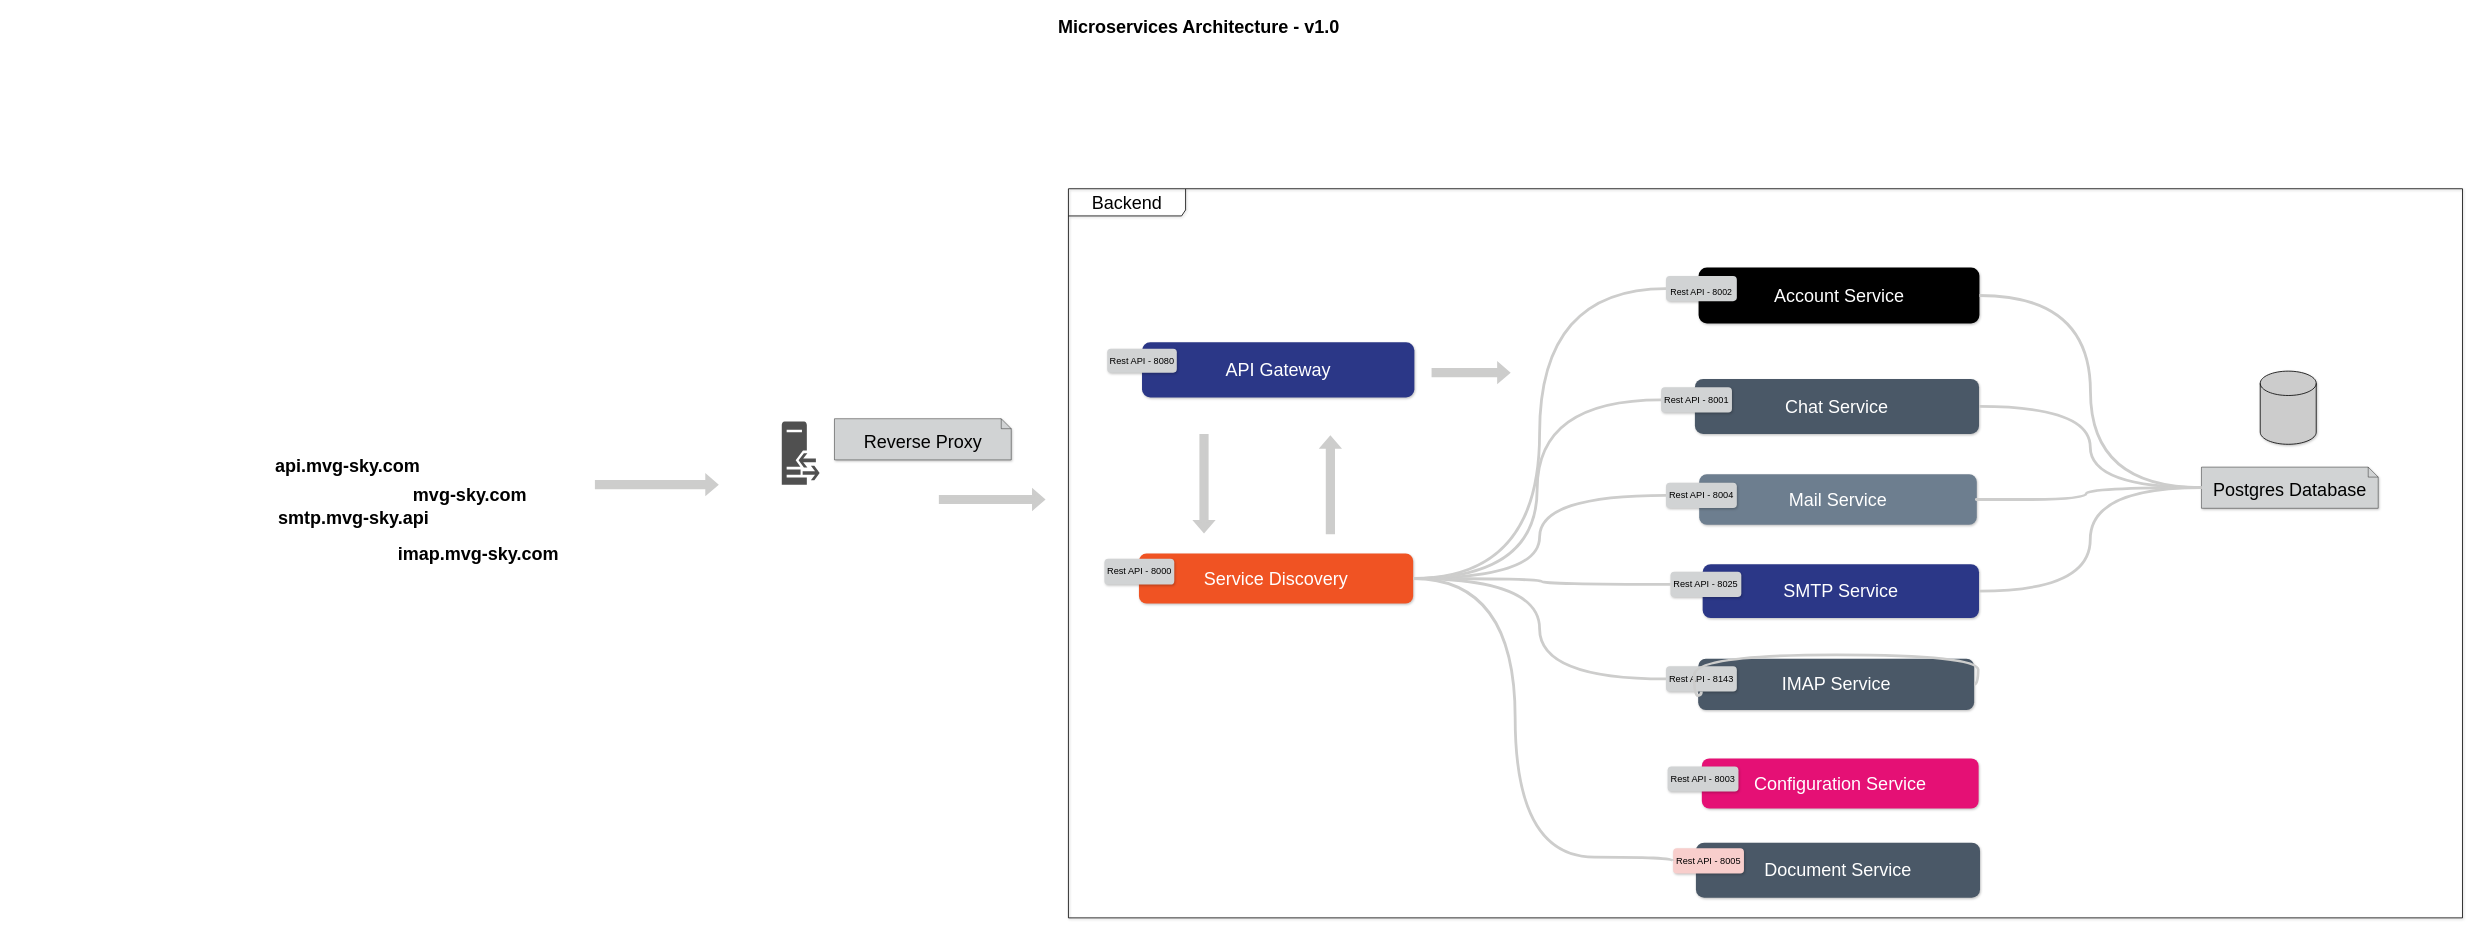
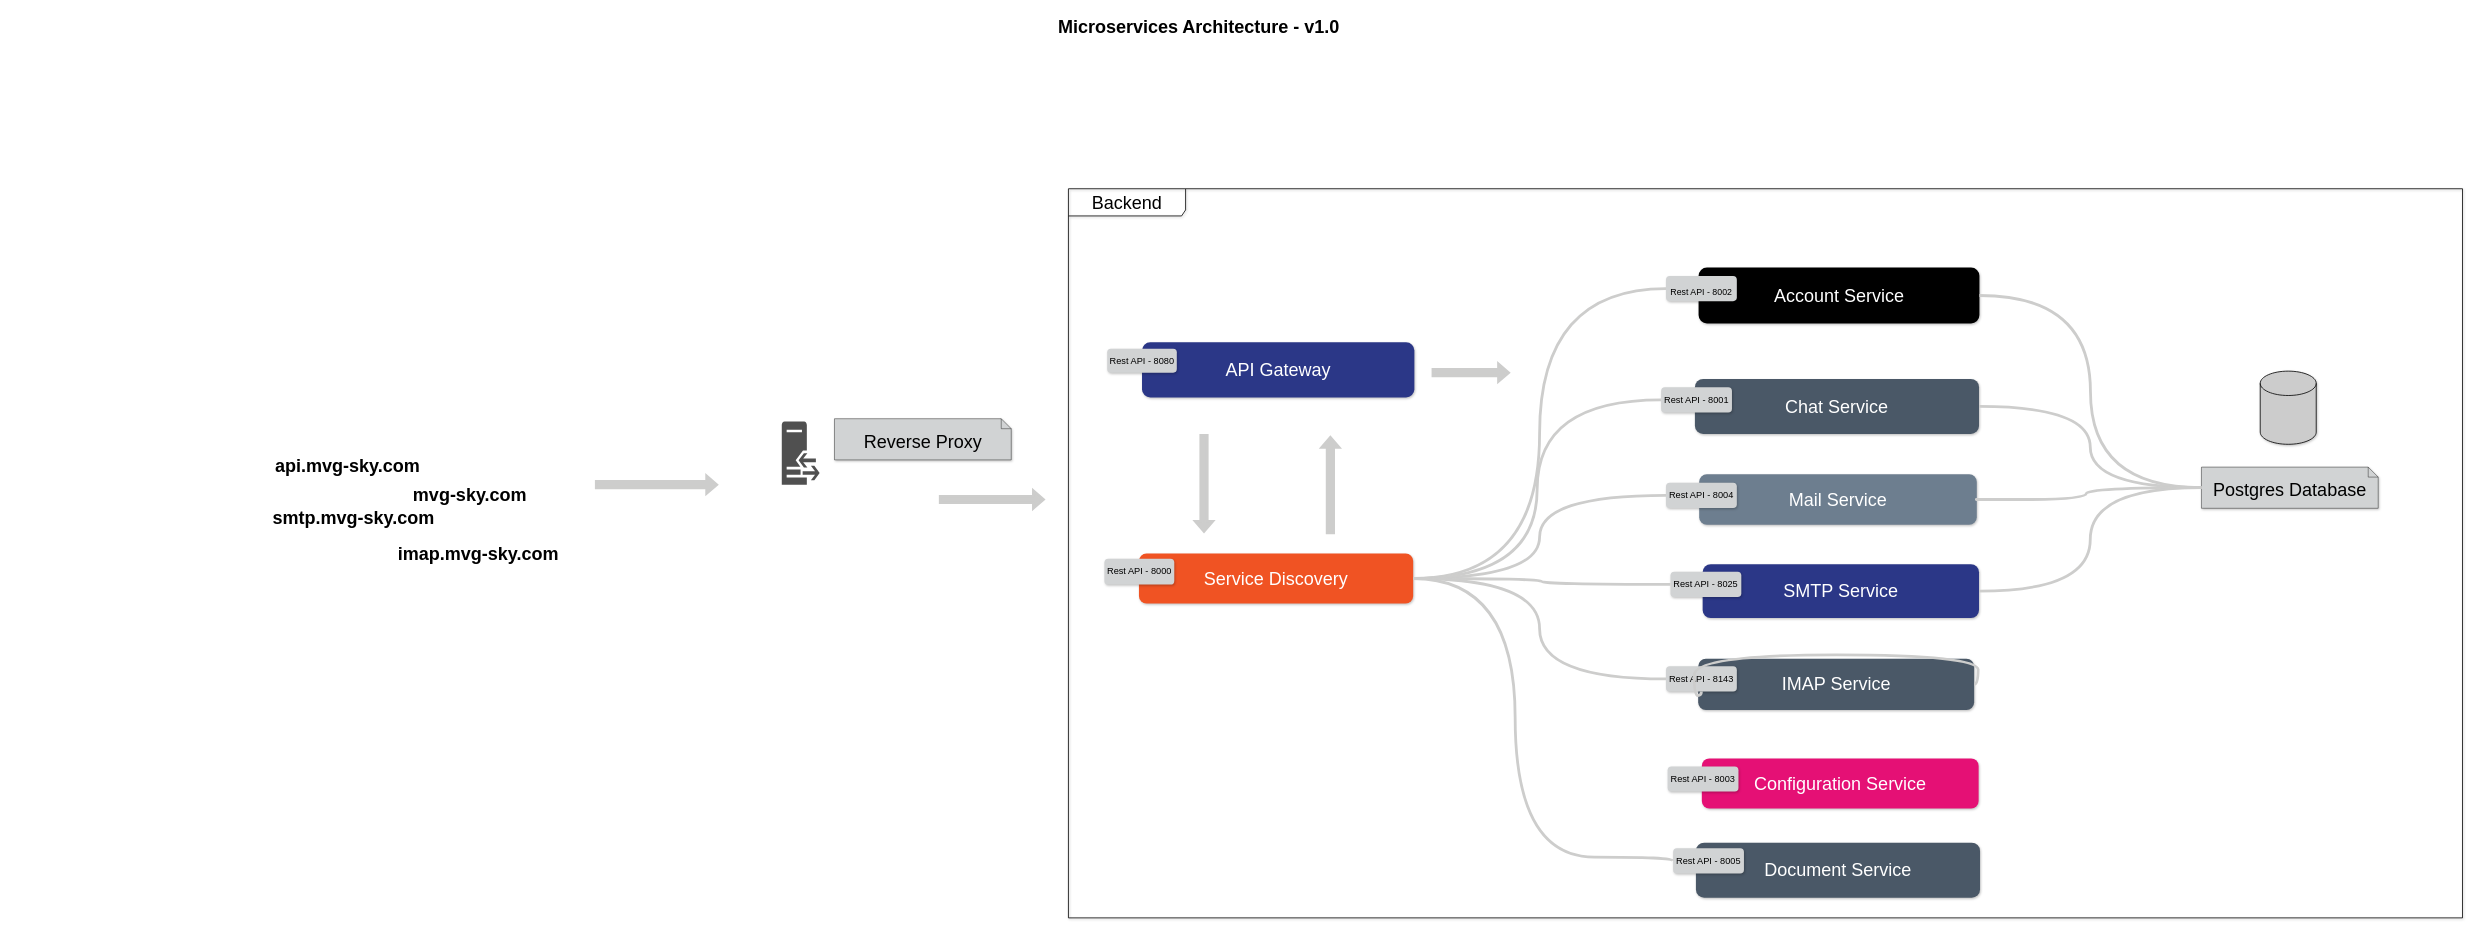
(354, 518) -> (354, 518)
(1709, 861) -> (1709, 861)
